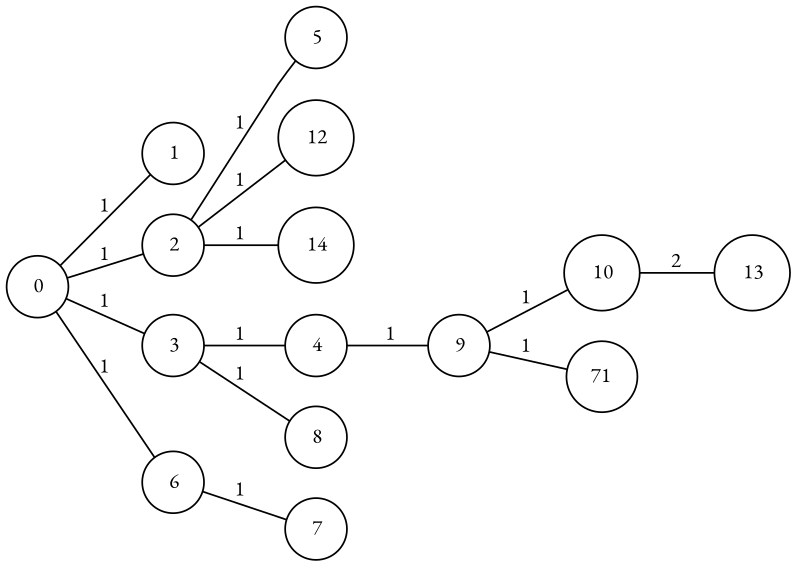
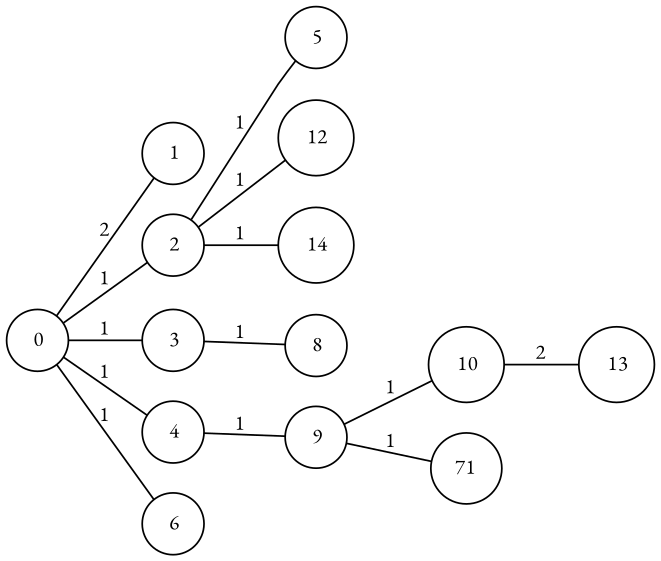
(105, 206) -> (105, 230)
(245, 346) -> (105, 386)
(316, 529) -> none
